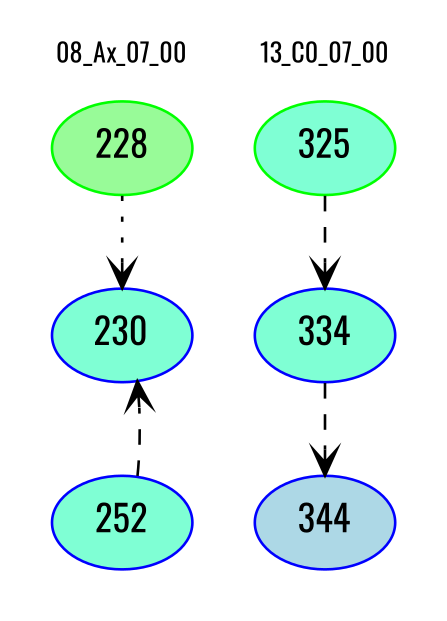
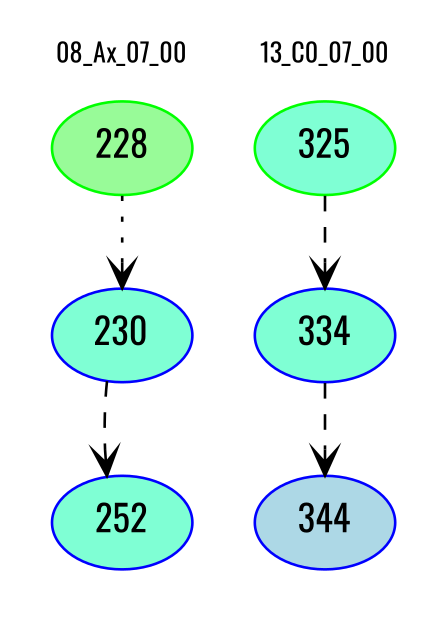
(140, 442) -> (105, 416)
